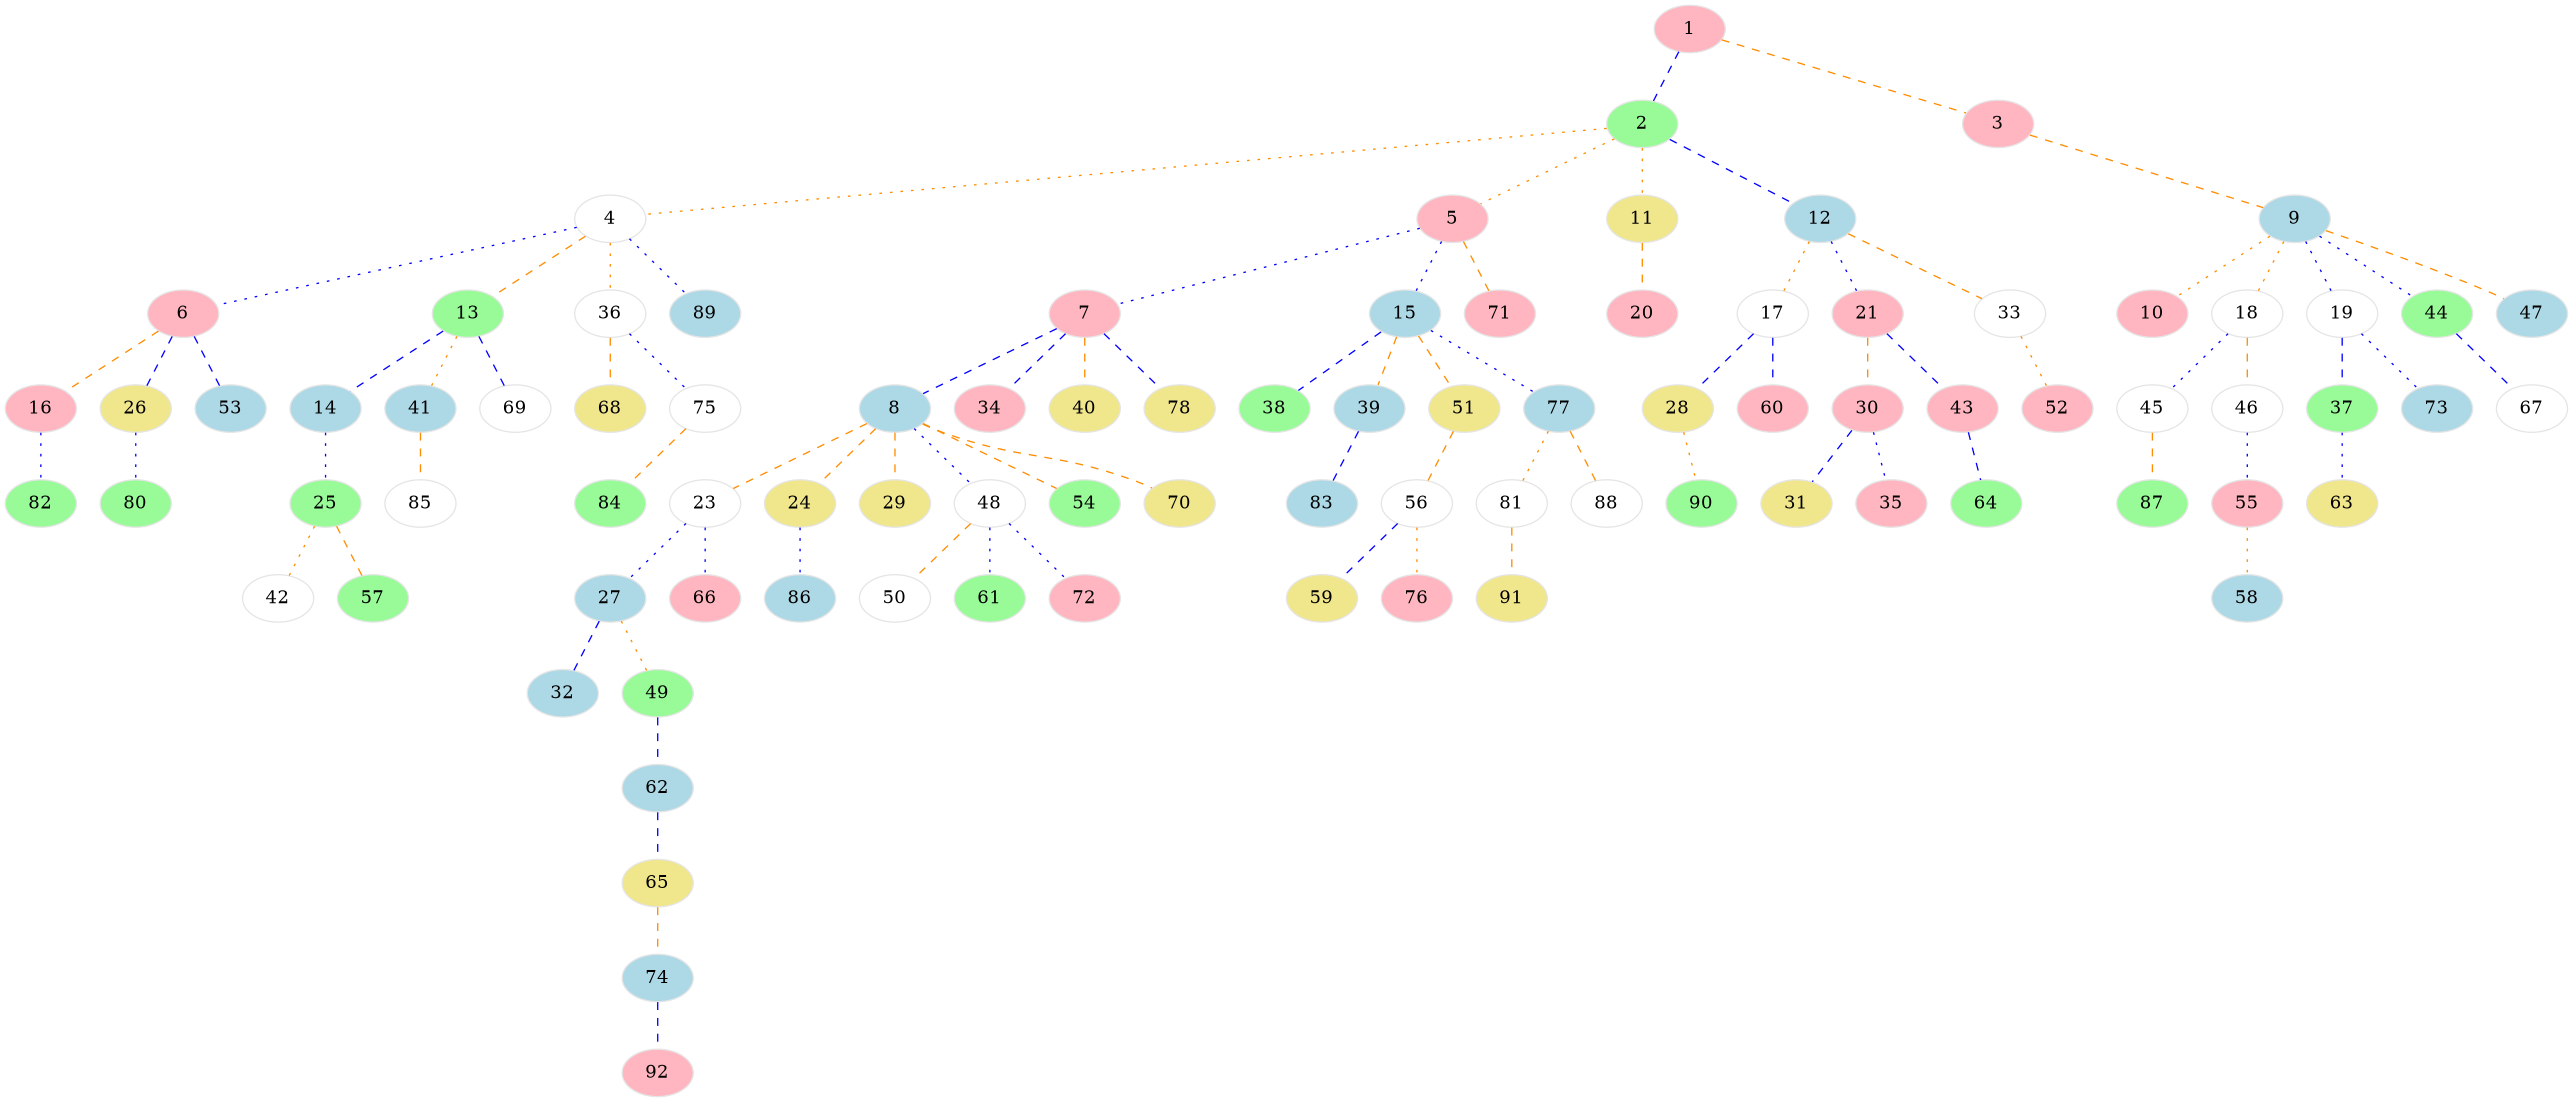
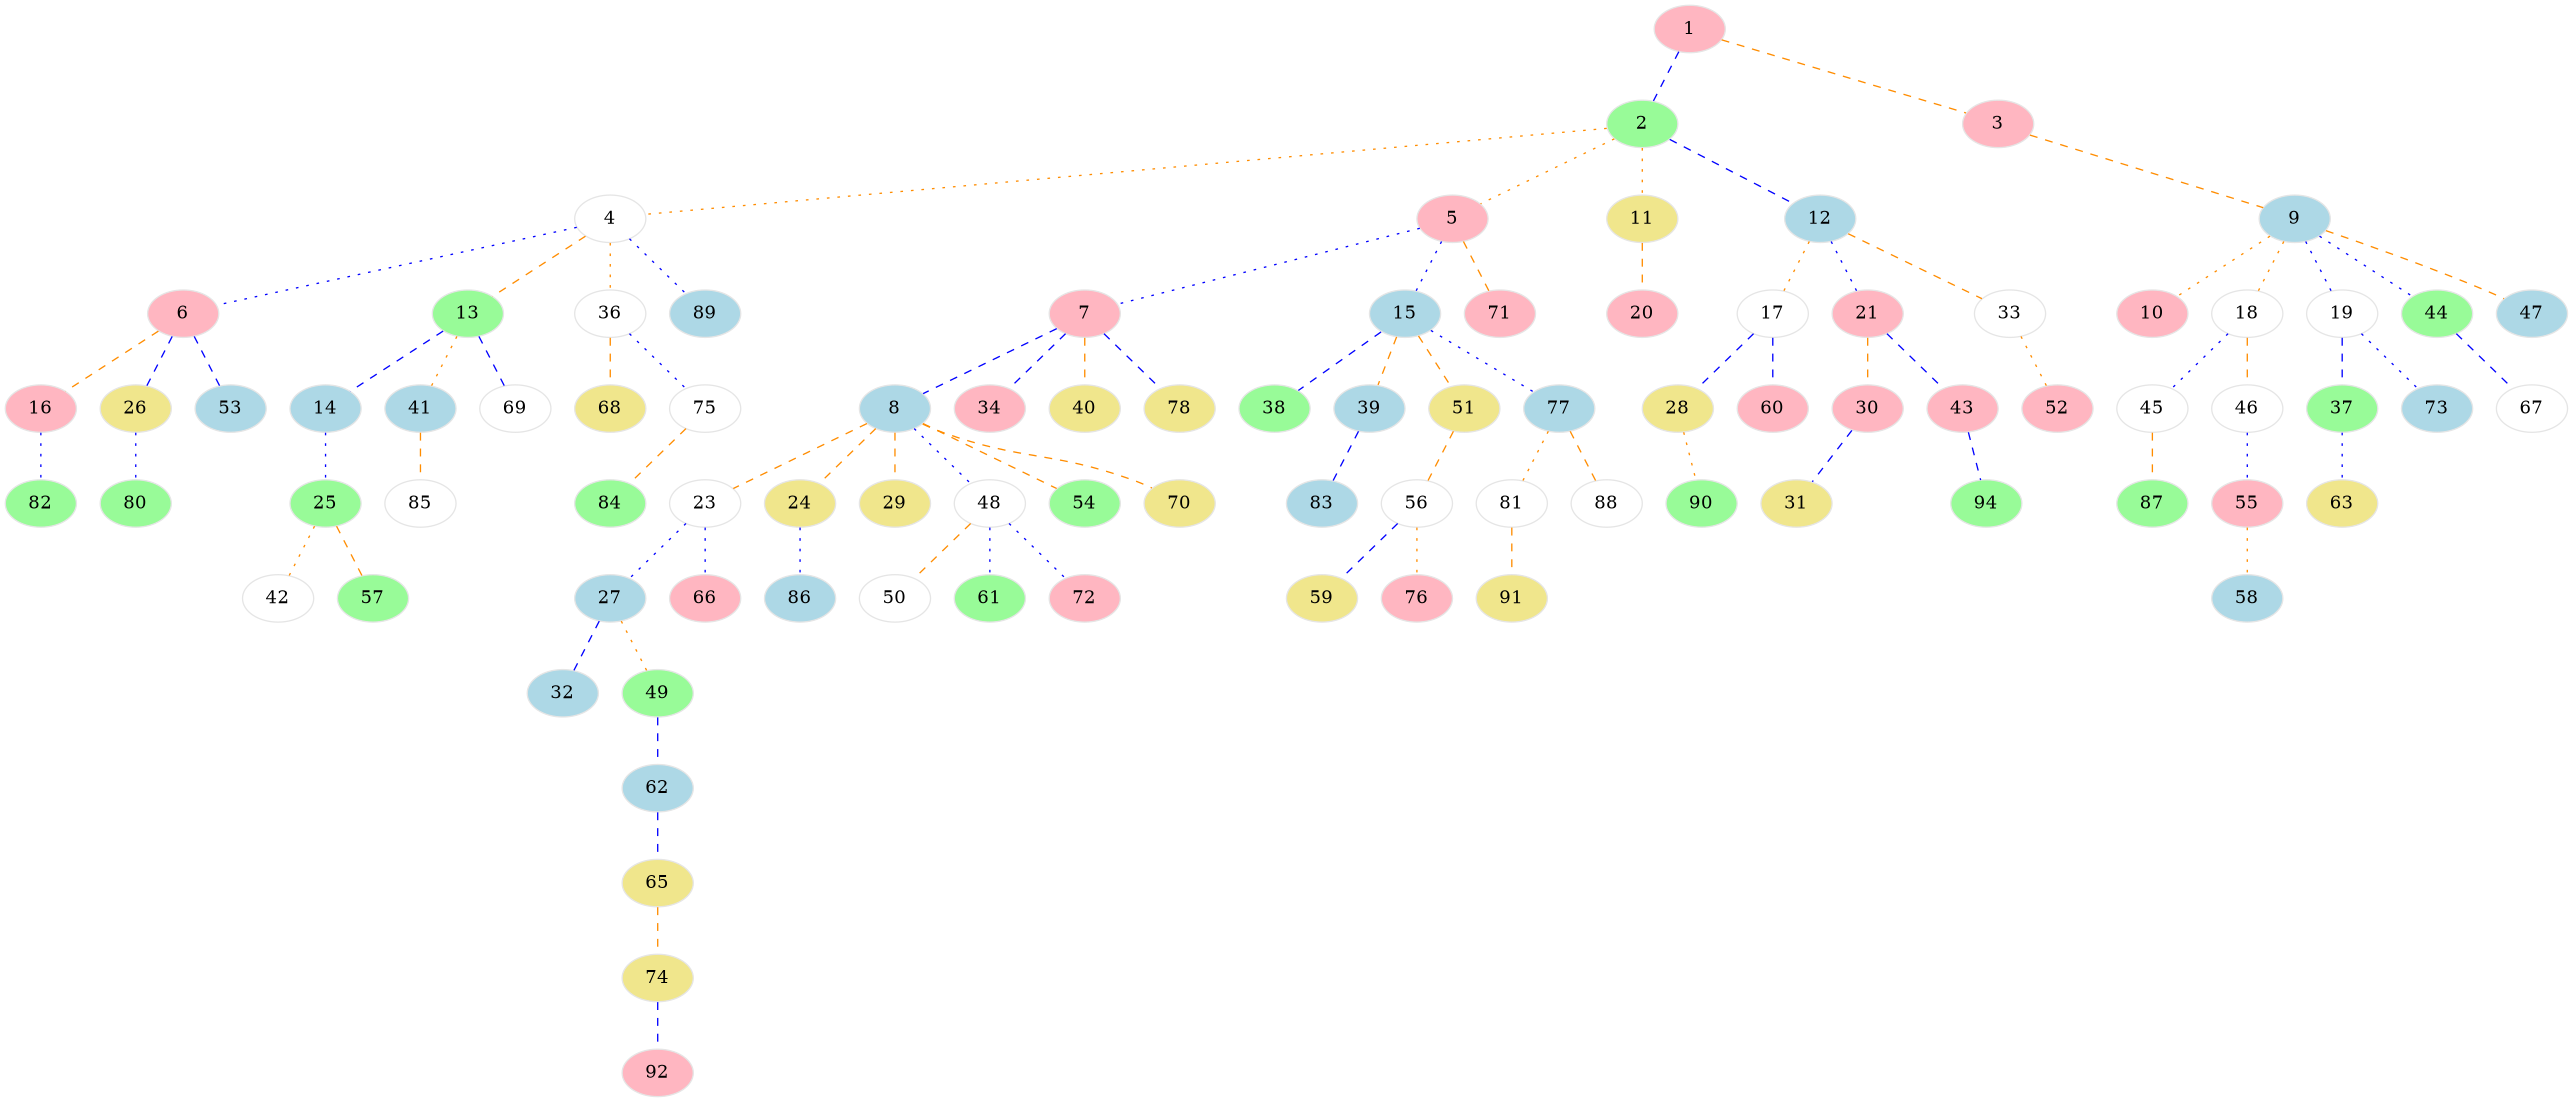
(1891, 503) -> none
(1986, 503) -> (1986, 503)
(658, 978) -> (658, 978)
